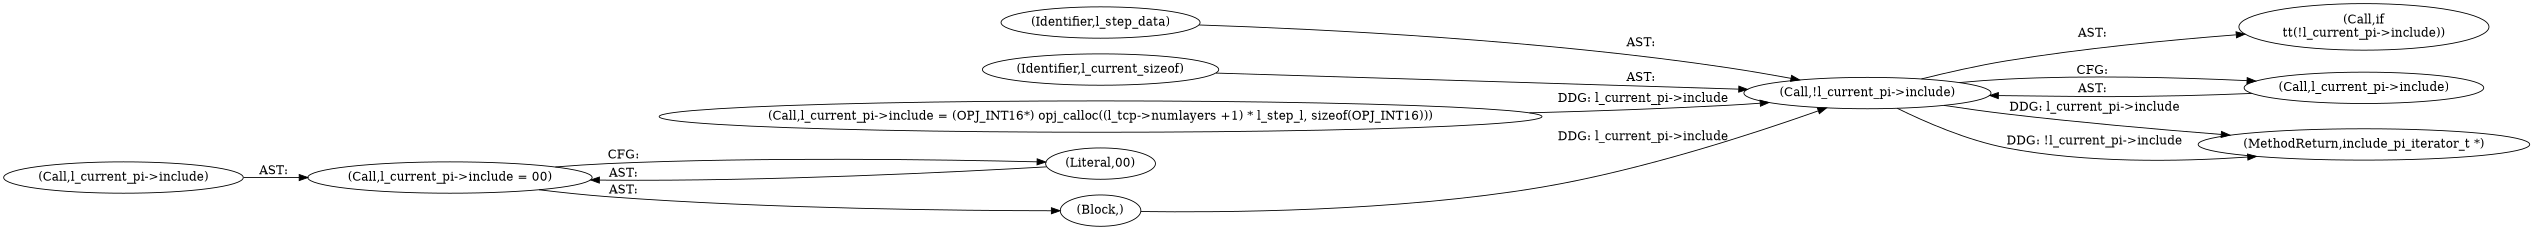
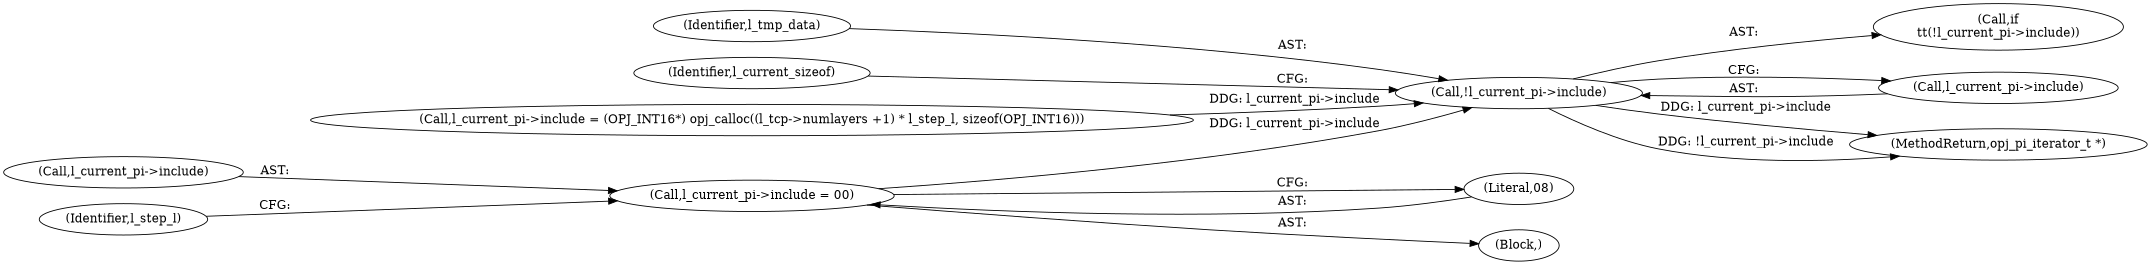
(1101, 23) -> (752, 26)
(1643, 78) -> (1294, 80)
(2364, 144) -> (1998, 144)
(1101, 164) -> (1519, 189)
(1485, 195) -> (1173, 161)
none -> (123, 219)
